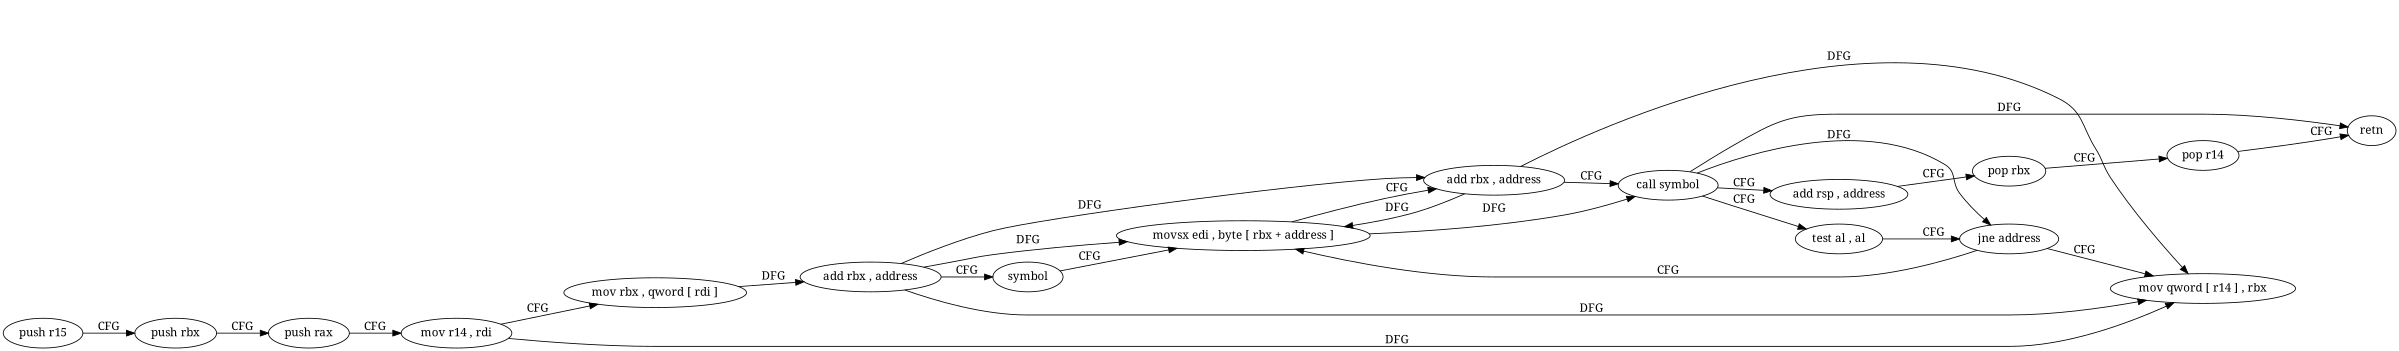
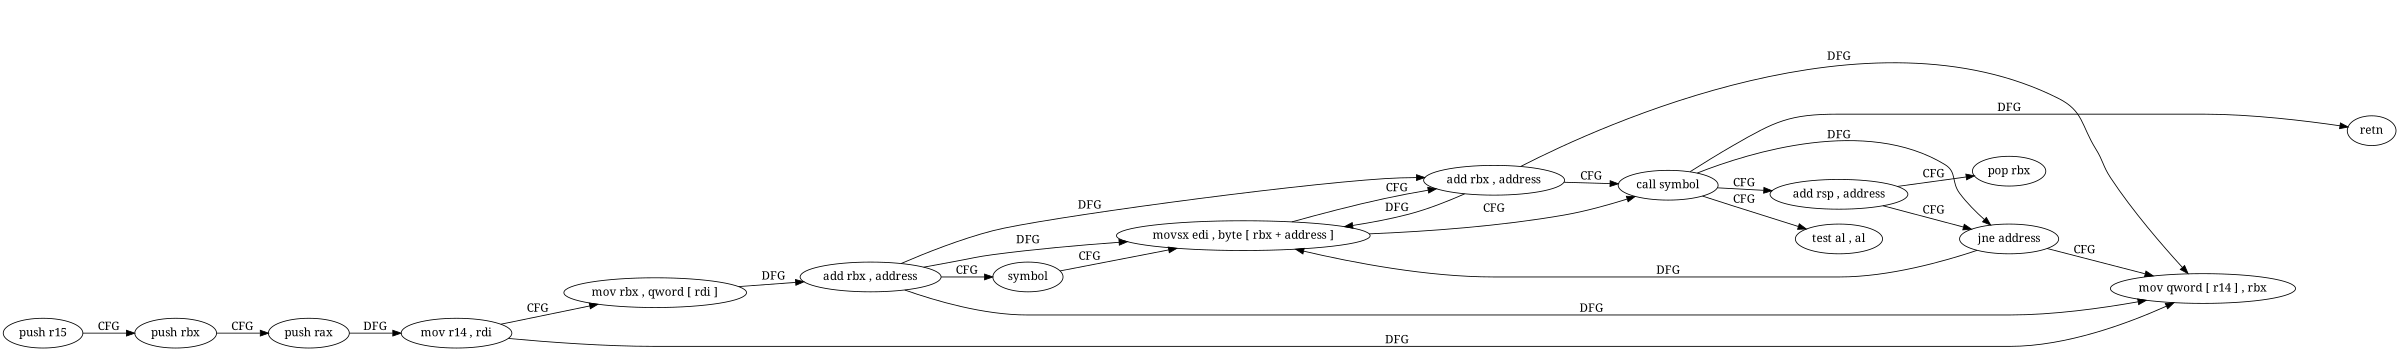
(2203, 155) -> none
(1494, 209) -> (1494, 209)
(1917, 239) -> (1923, 216)
(1668, 271) -> (1668, 271)
(375, 327) -> (375, 327)
